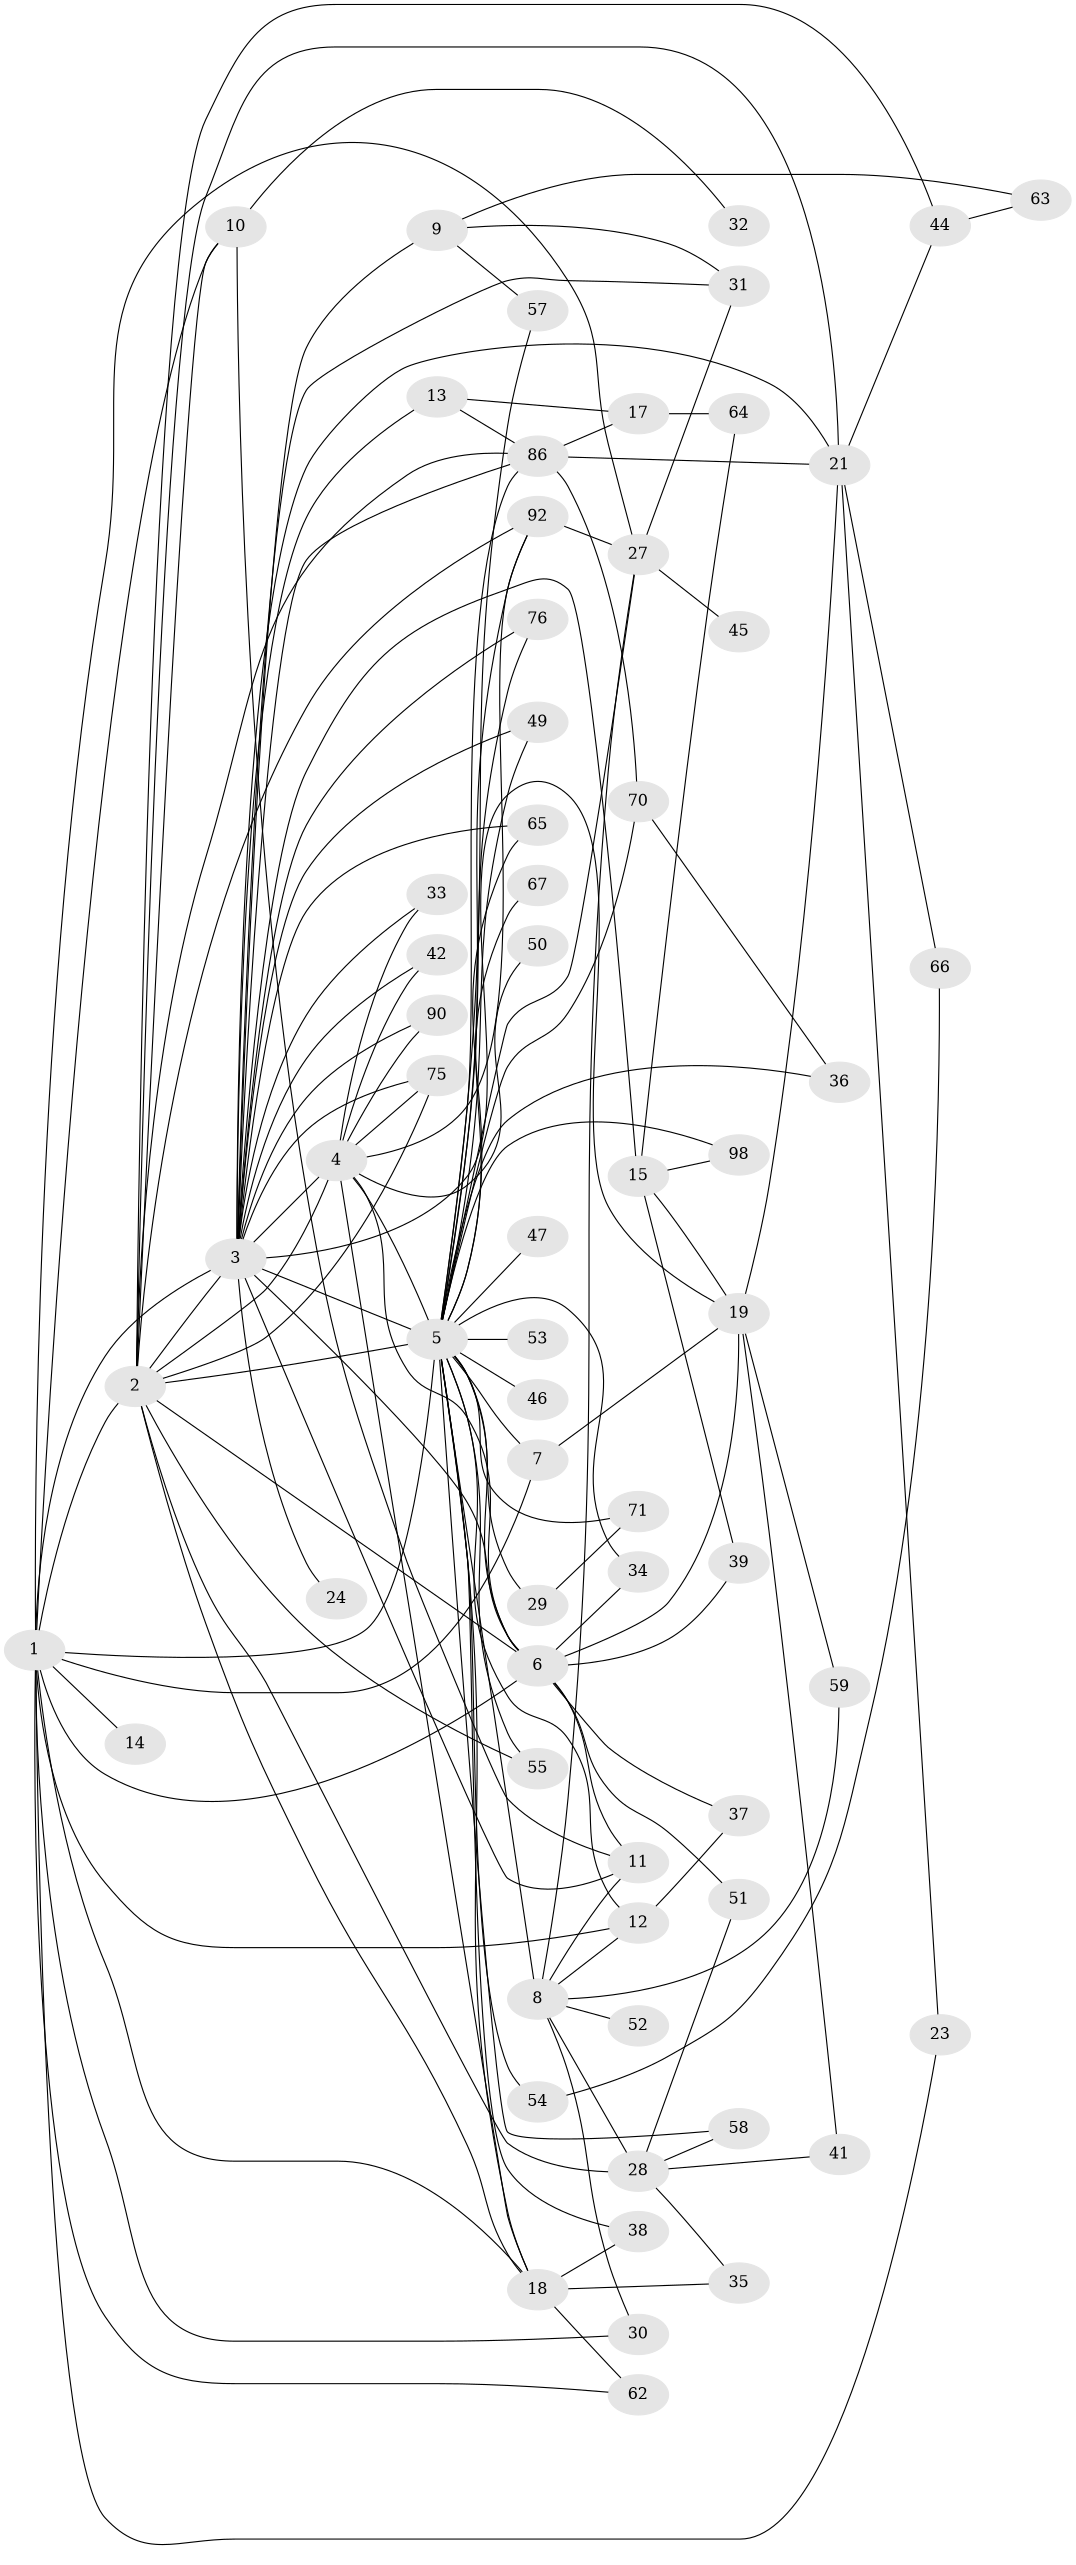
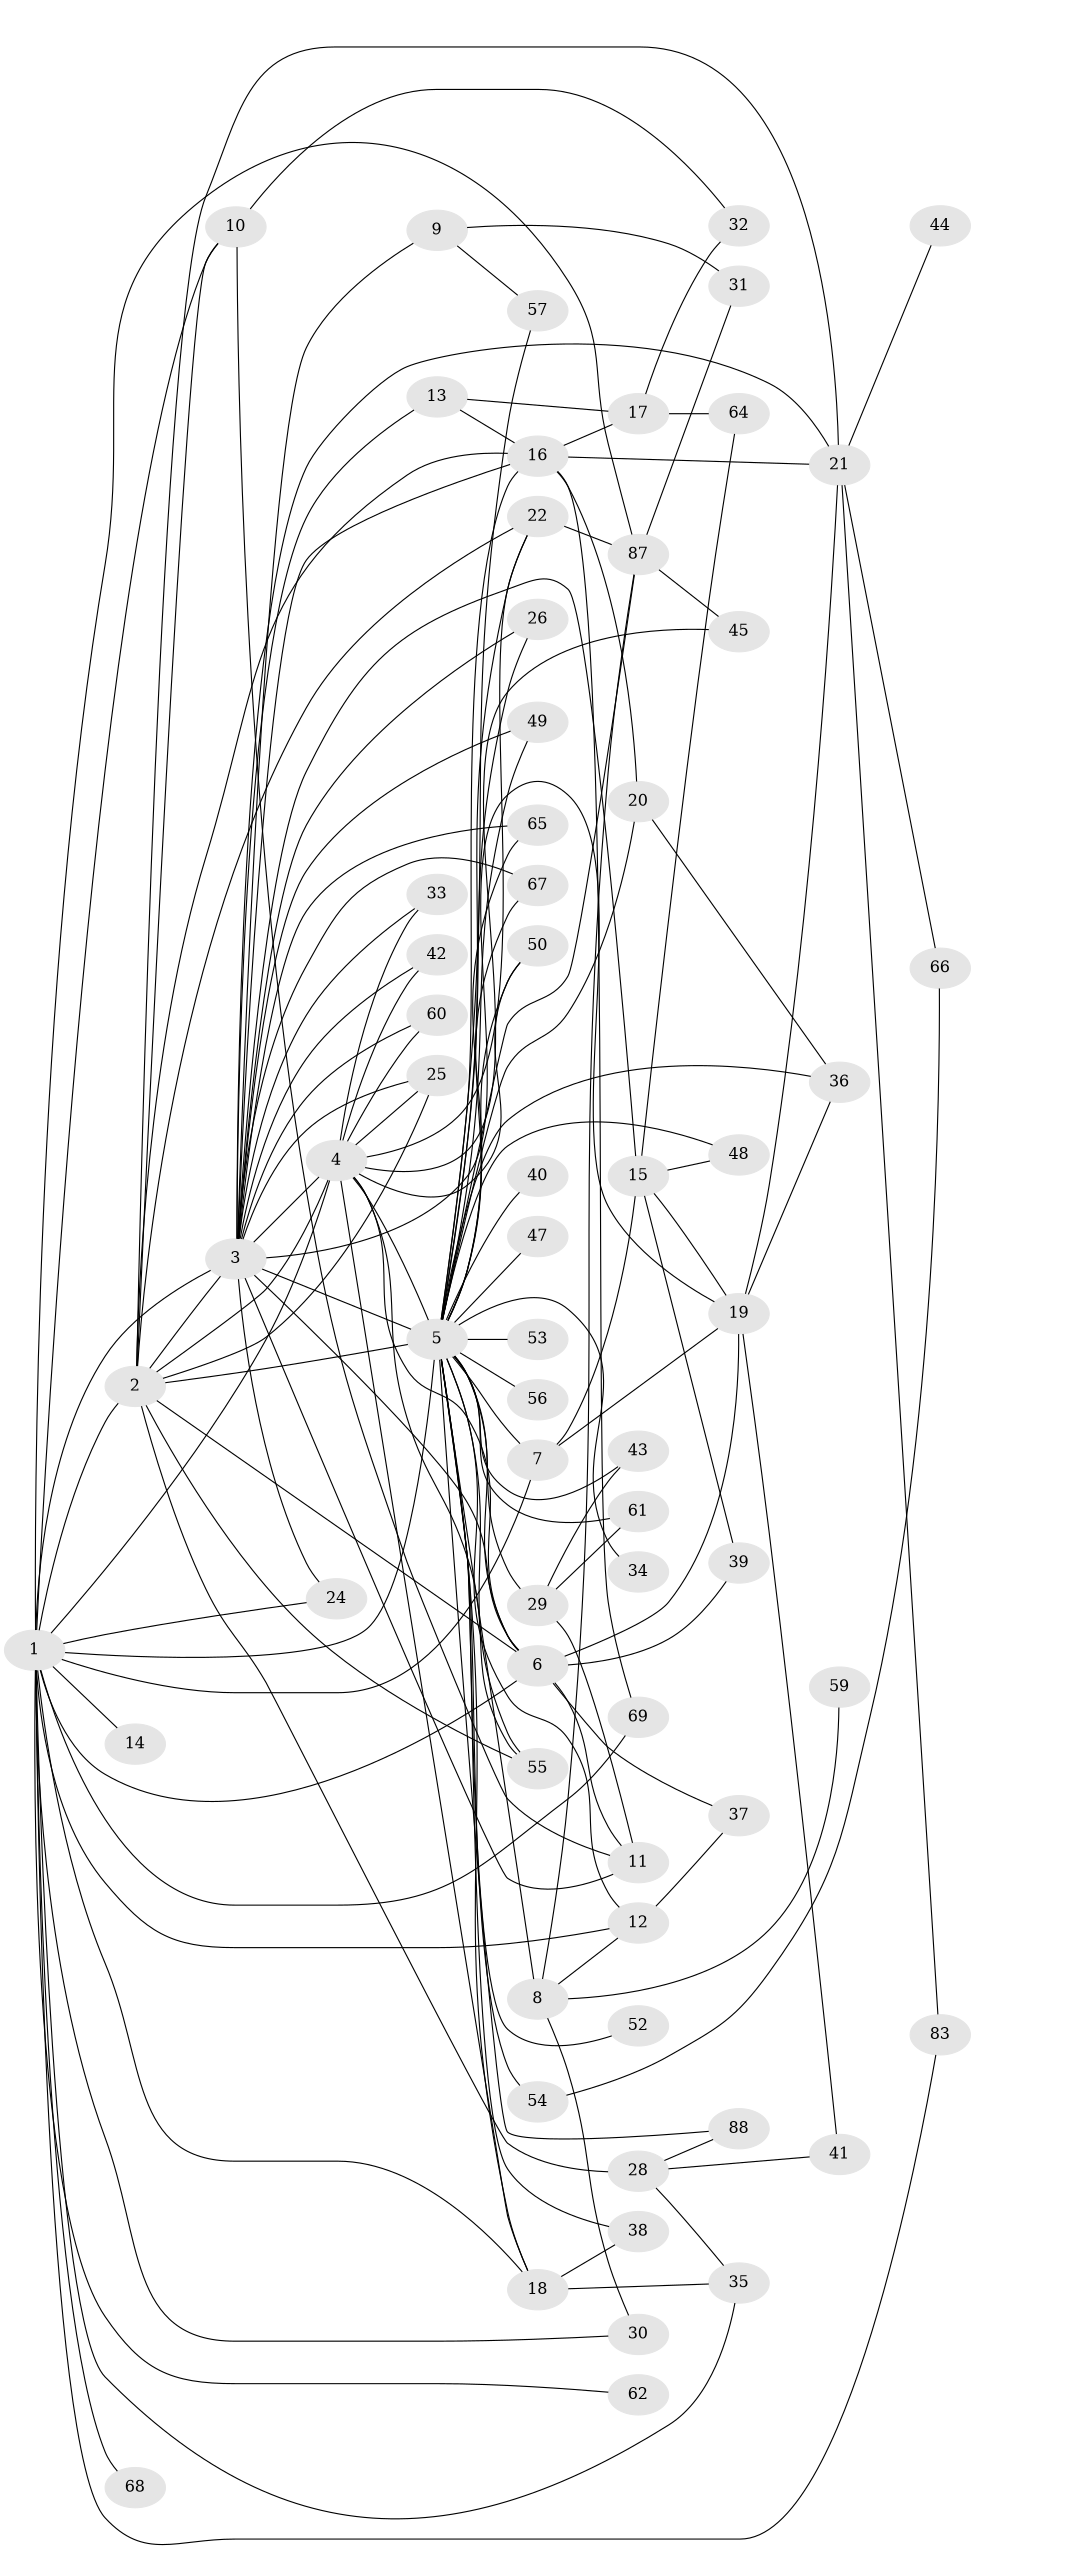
(1041, 200) -> none
(176, 299) -> none
none -> (677, 315)
(301, 407) -> (300, 978)
(538, 456) -> (538, 456)
(538, 517) -> (538, 517)
(638, 555) -> (638, 555)
(538, 619) -> (538, 619)
none -> (491, 729)
(638, 802) -> (638, 802)
(437, 1015) -> (437, 1015)
(437, 1076) -> (437, 1076)
none -> (481, 1140)
(739, 1155) -> (739, 1155)
none -> (538, 1176)
none -> (610, 1325)
(538, 1400) -> (538, 1400)
none -> (215, 1422)
none -> (638, 1451)
none -> (434, 1482)
(789, 1501) -> (789, 1198)
(638, 1512) -> (638, 1512)
(588, 1619) -> none
none -> (185, 1621)
none -> (638, 1717)
(304, 1852) -> none
(739, 1900) -> none
(584, 1925) -> (602, 1729)
(588, 2012) -> (473, 1750)
(940, 2035) -> (940, 2035)
(586, 2082) -> none
(739, 2129) -> (739, 2129)
(589, 2344) -> none
none -> (125, 2395)
none -> (135, 2488)
